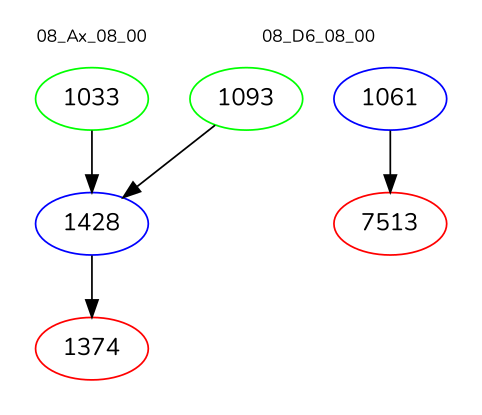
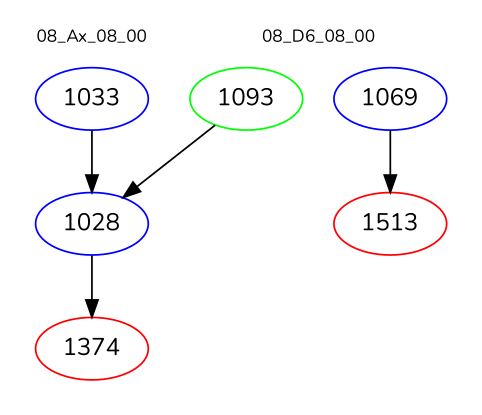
(92, 99) -> (92, 99)
(390, 99) -> (390, 99)
(92, 224) -> (92, 224)
(390, 224) -> (390, 224)
